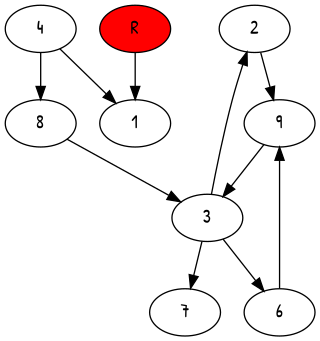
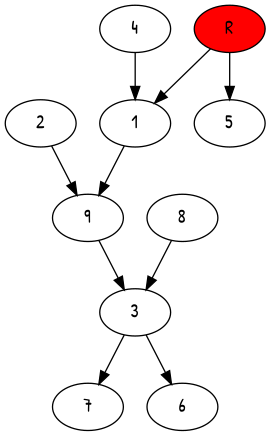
(41, 70) -> none
none -> (230, 123)
(225, 129) -> none
(280, 225) -> (115, 165)
